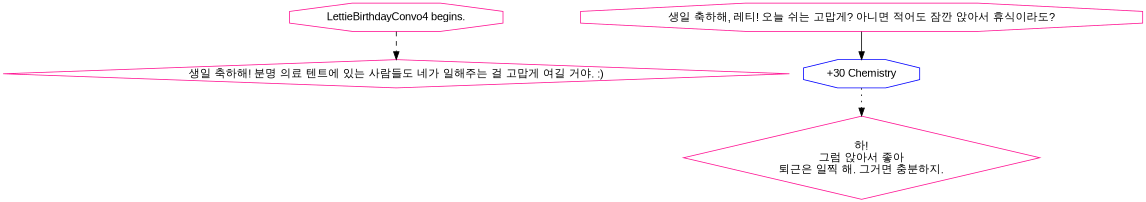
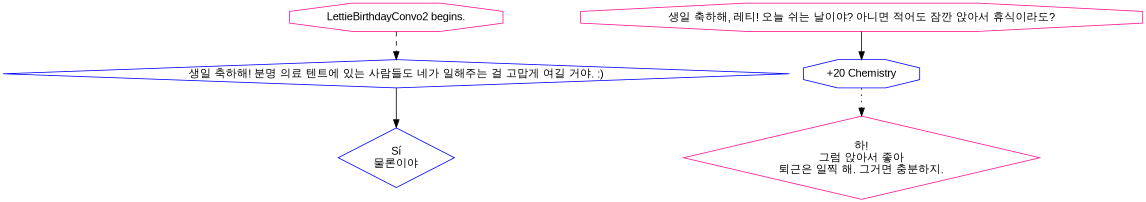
(396, 17) -> (396, 17)
(862, 17) -> (862, 17)
(396, 74) -> (396, 74)
(862, 74) -> (862, 74)
none -> (396, 158)
